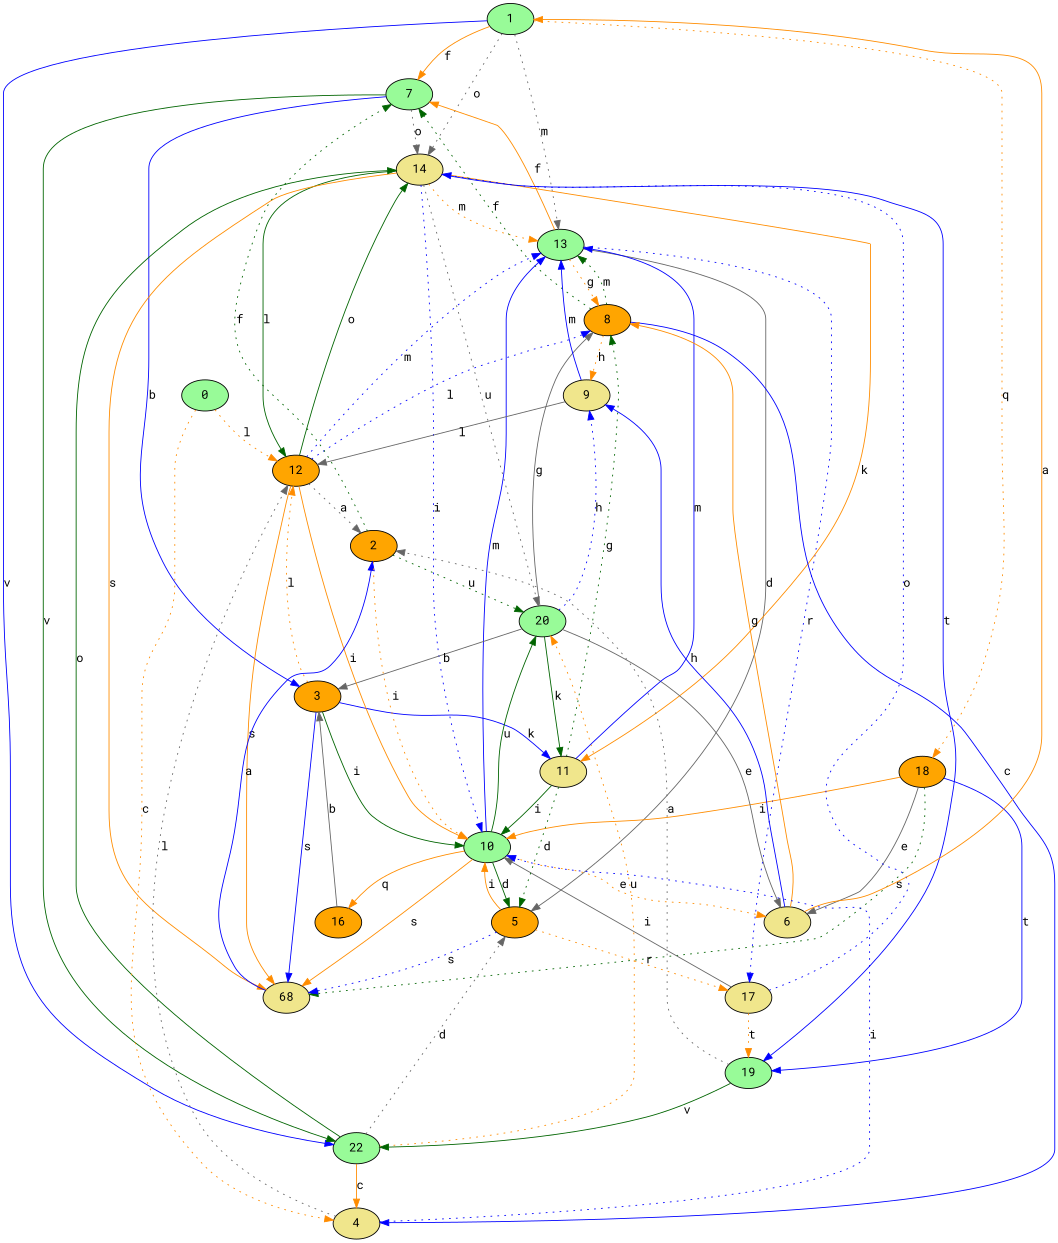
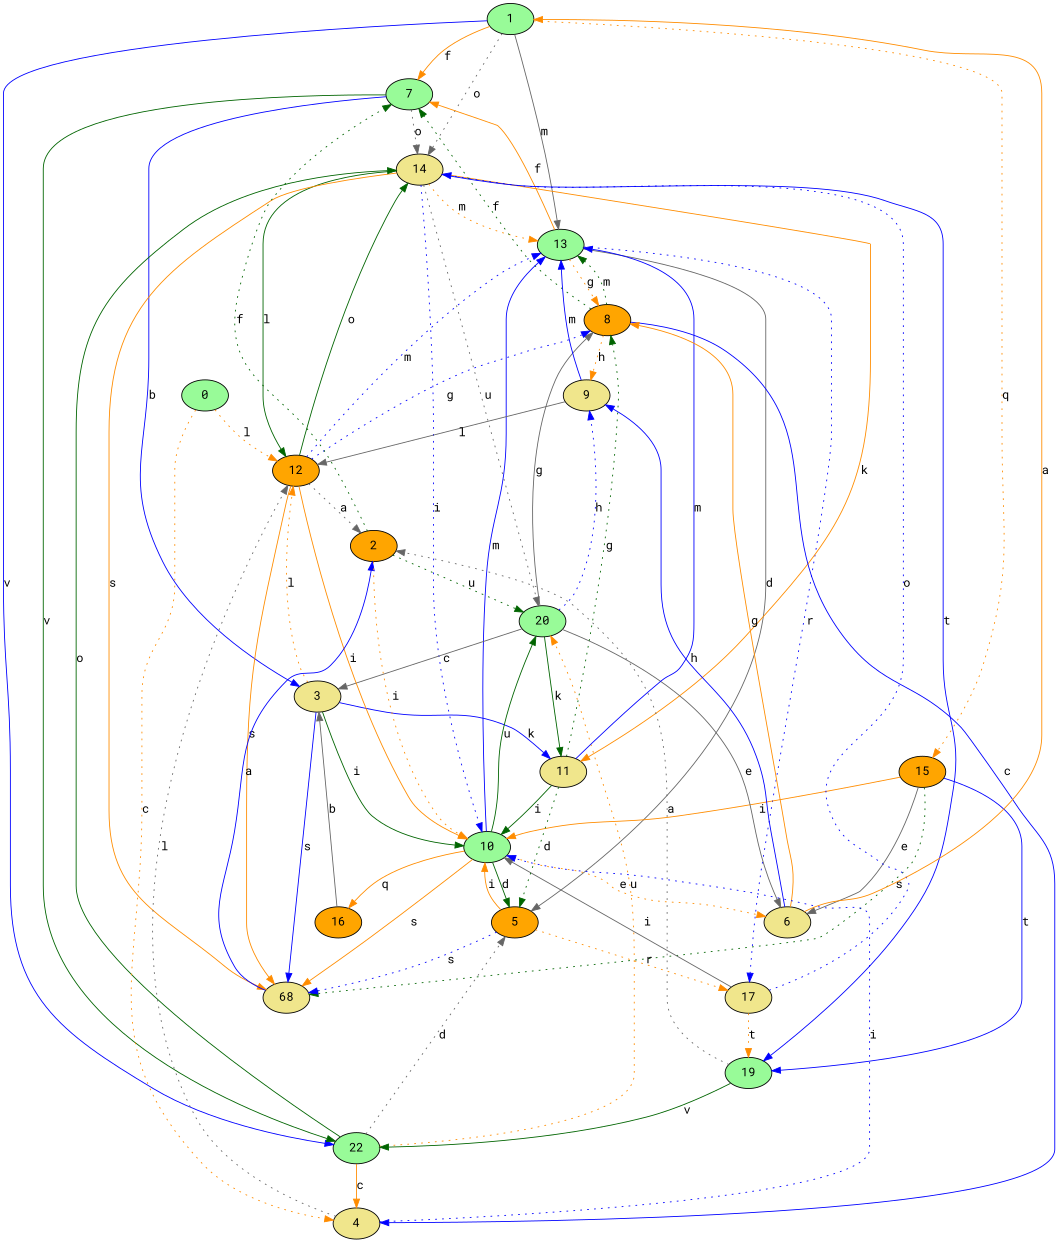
(539, 127) -> (539, 127)
(450, 395) -> (450, 395)
(447, 659) -> (447, 659)
(318, 697) -> (318, 697)
(922, 772) -> (922, 772)
